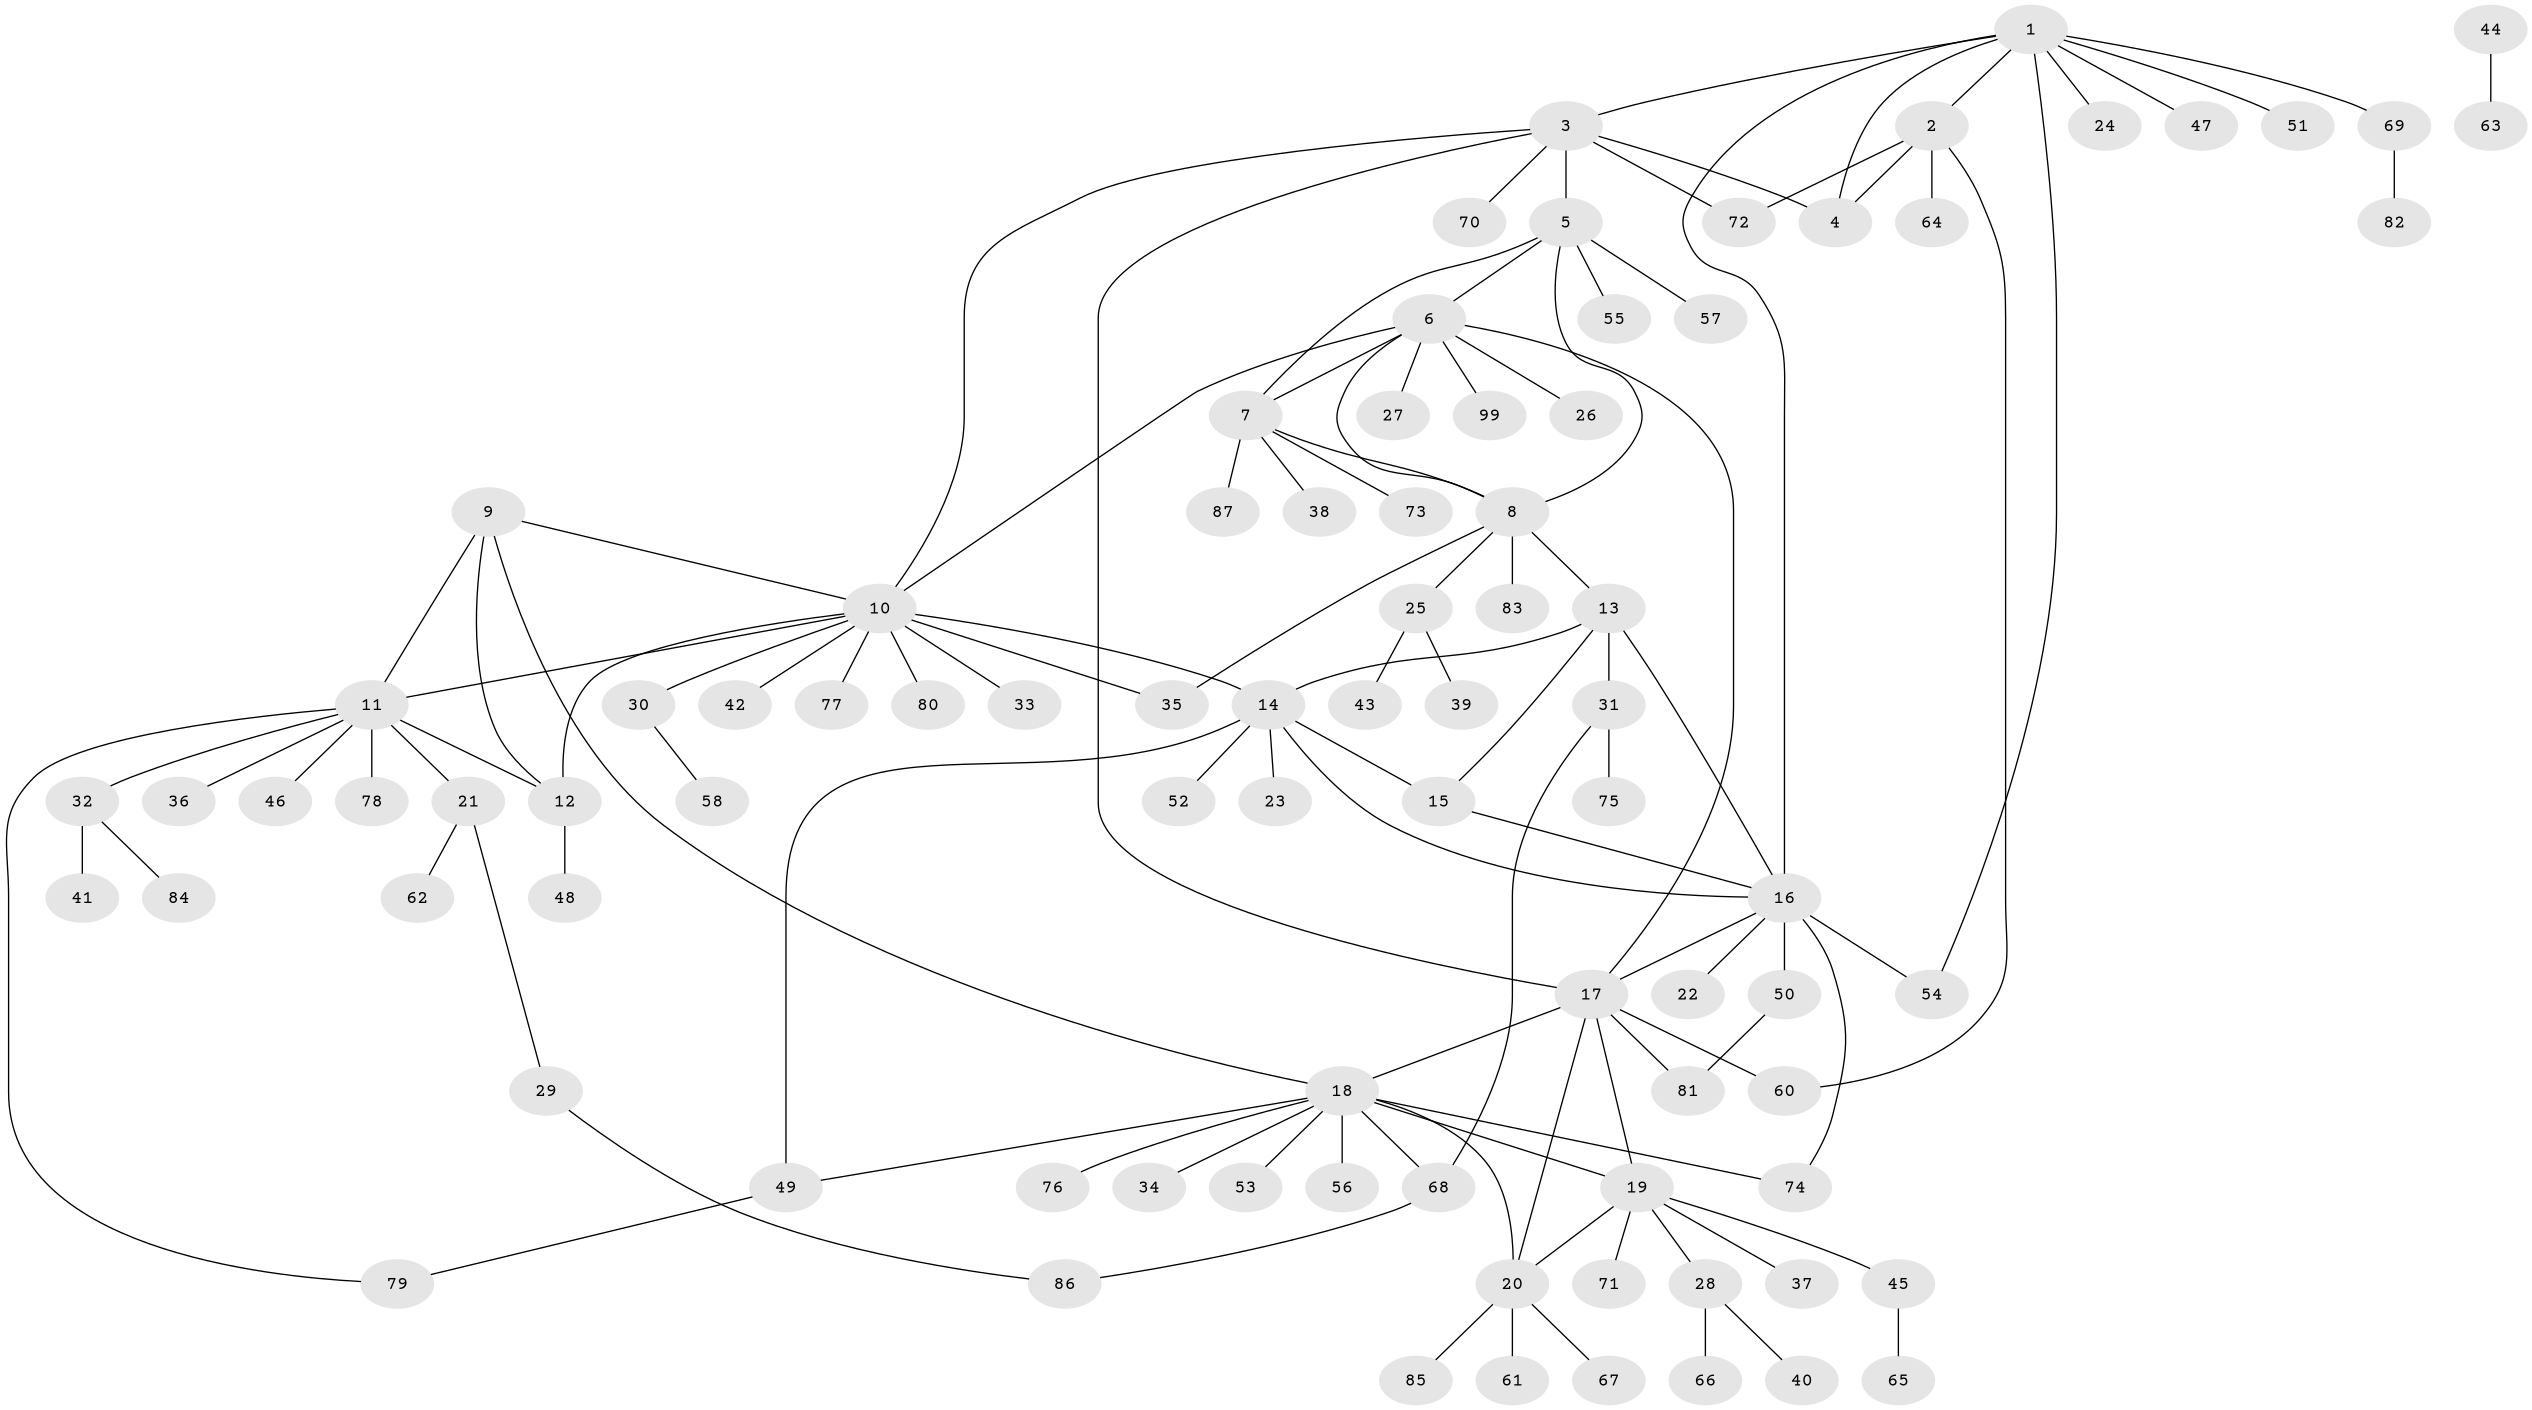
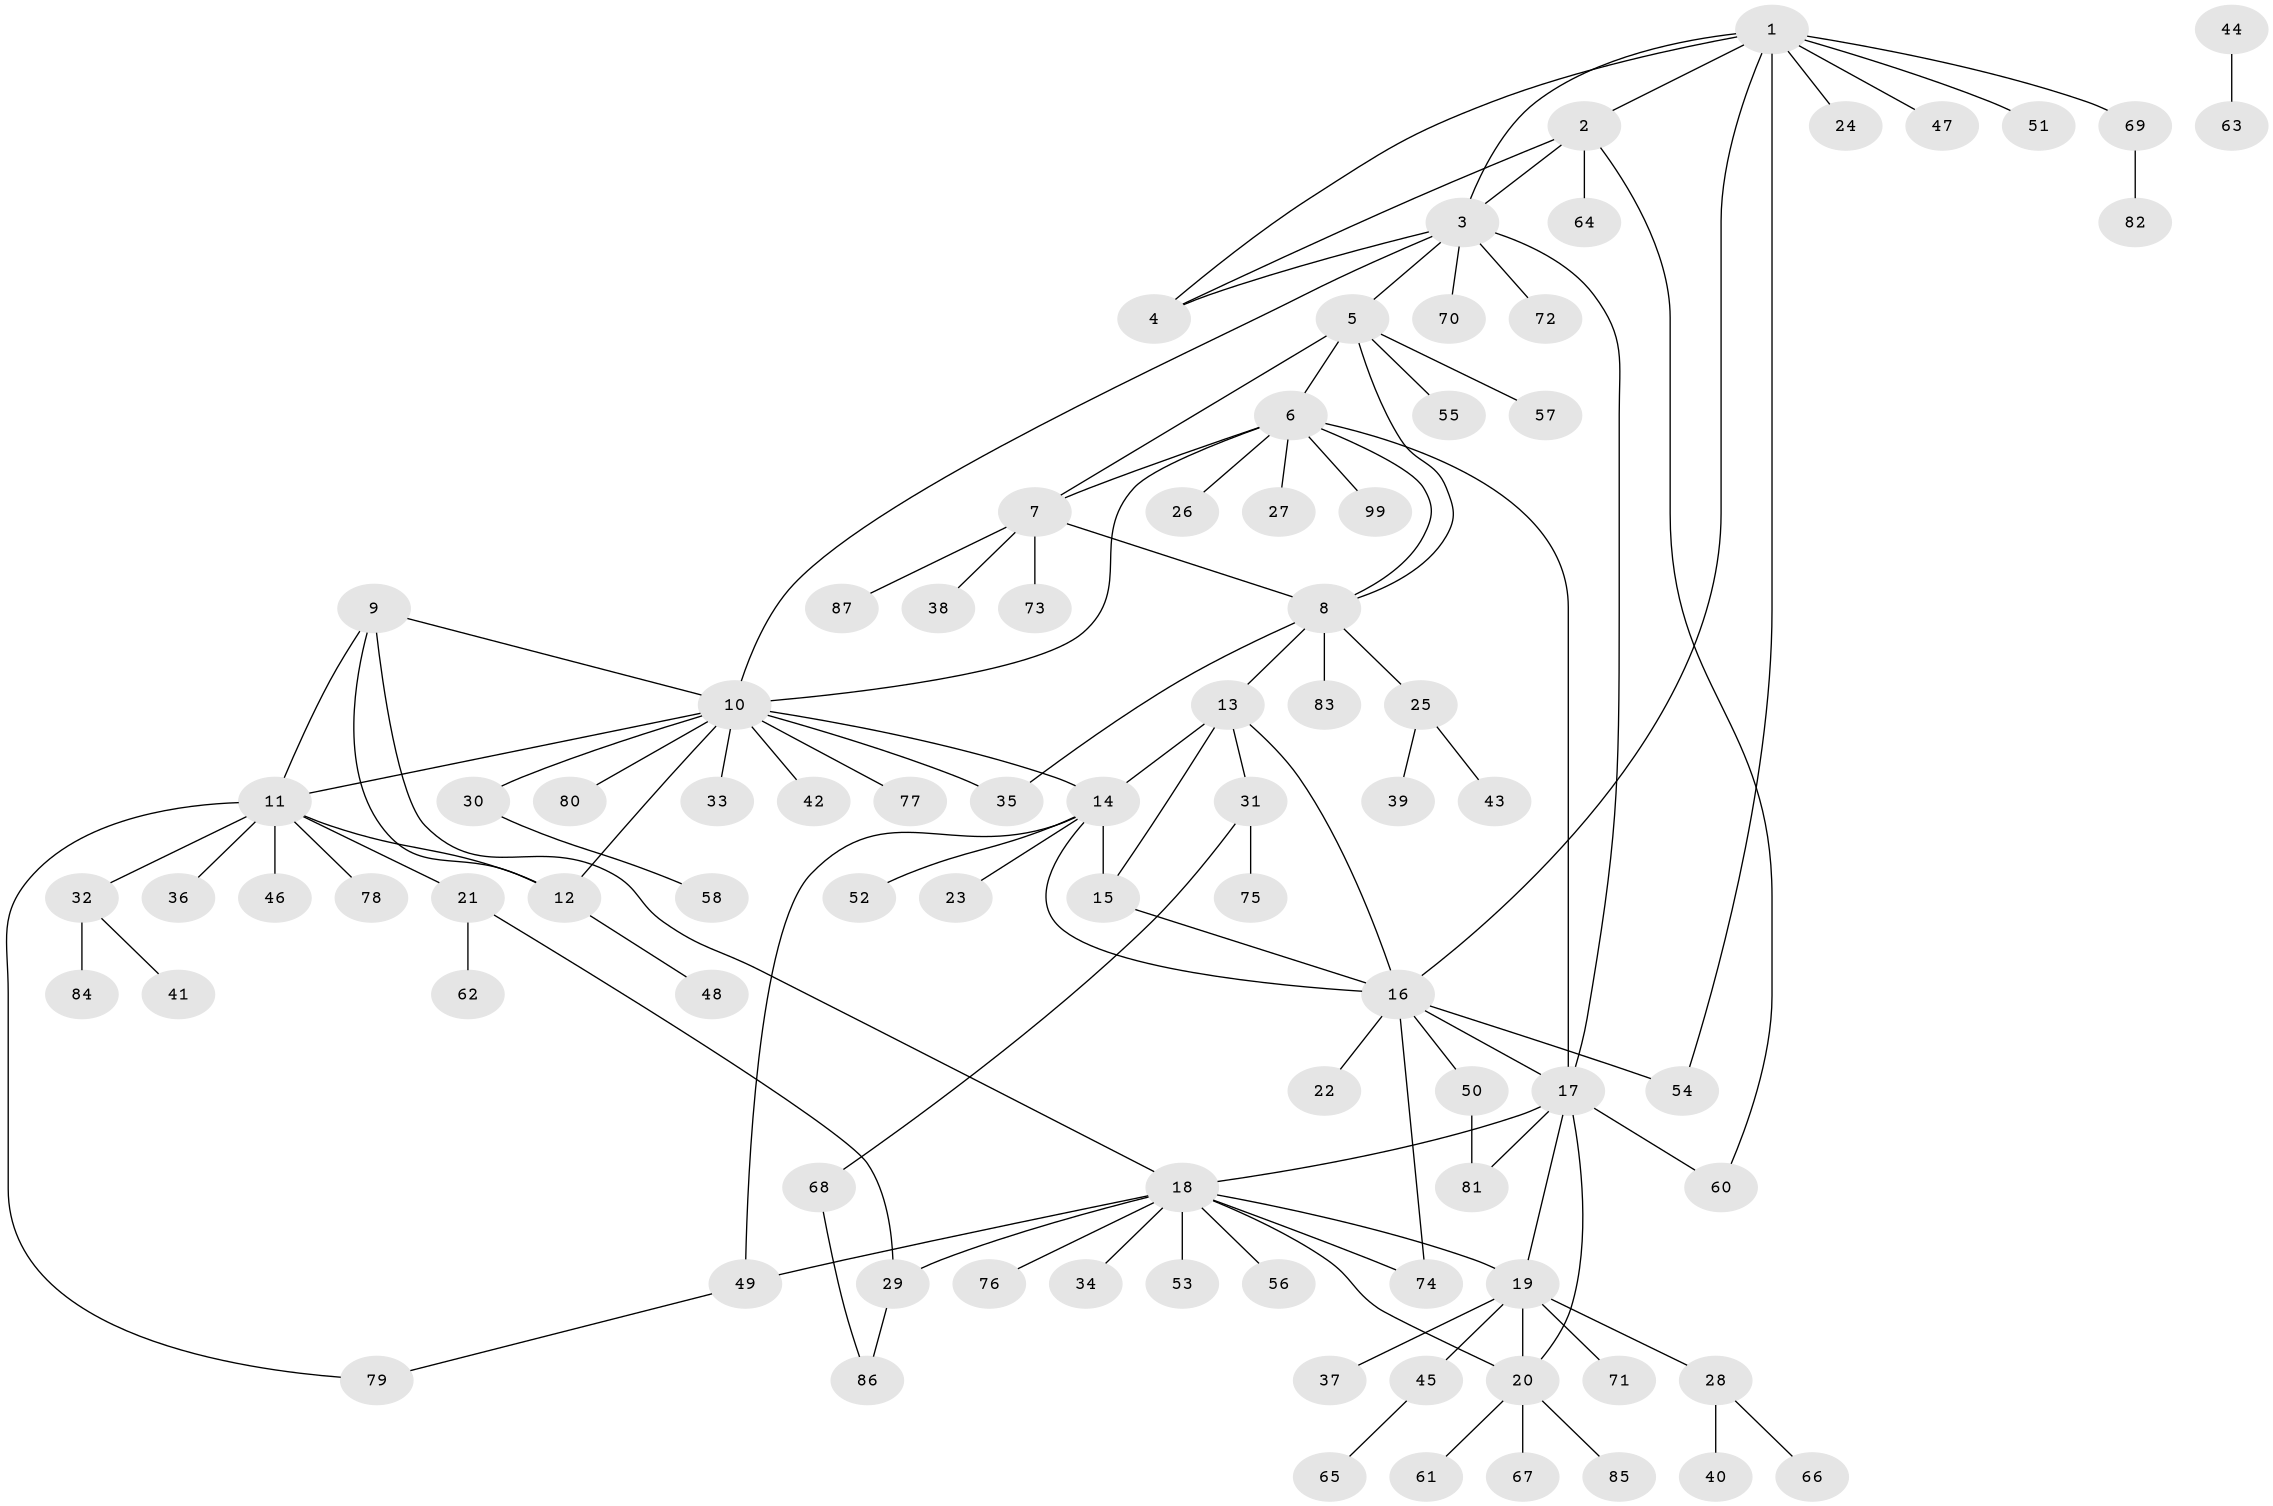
(1835, 174) -> (1523, 174)
(1390, 1139) -> (1034, 1229)
